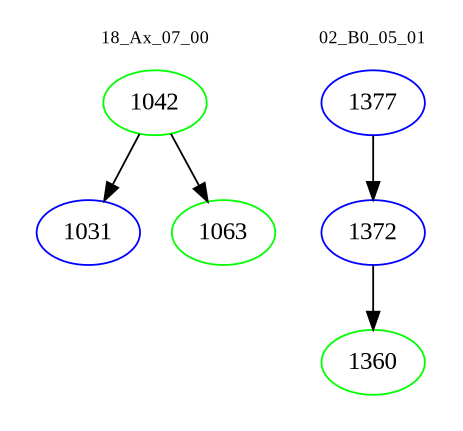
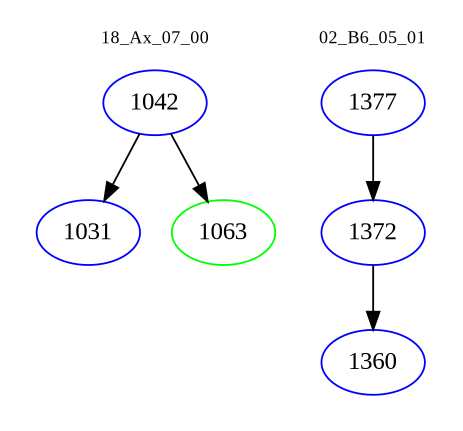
(373, 39) -> (373, 39)
(155, 103) -> (155, 103)
(373, 362) -> (373, 362)
